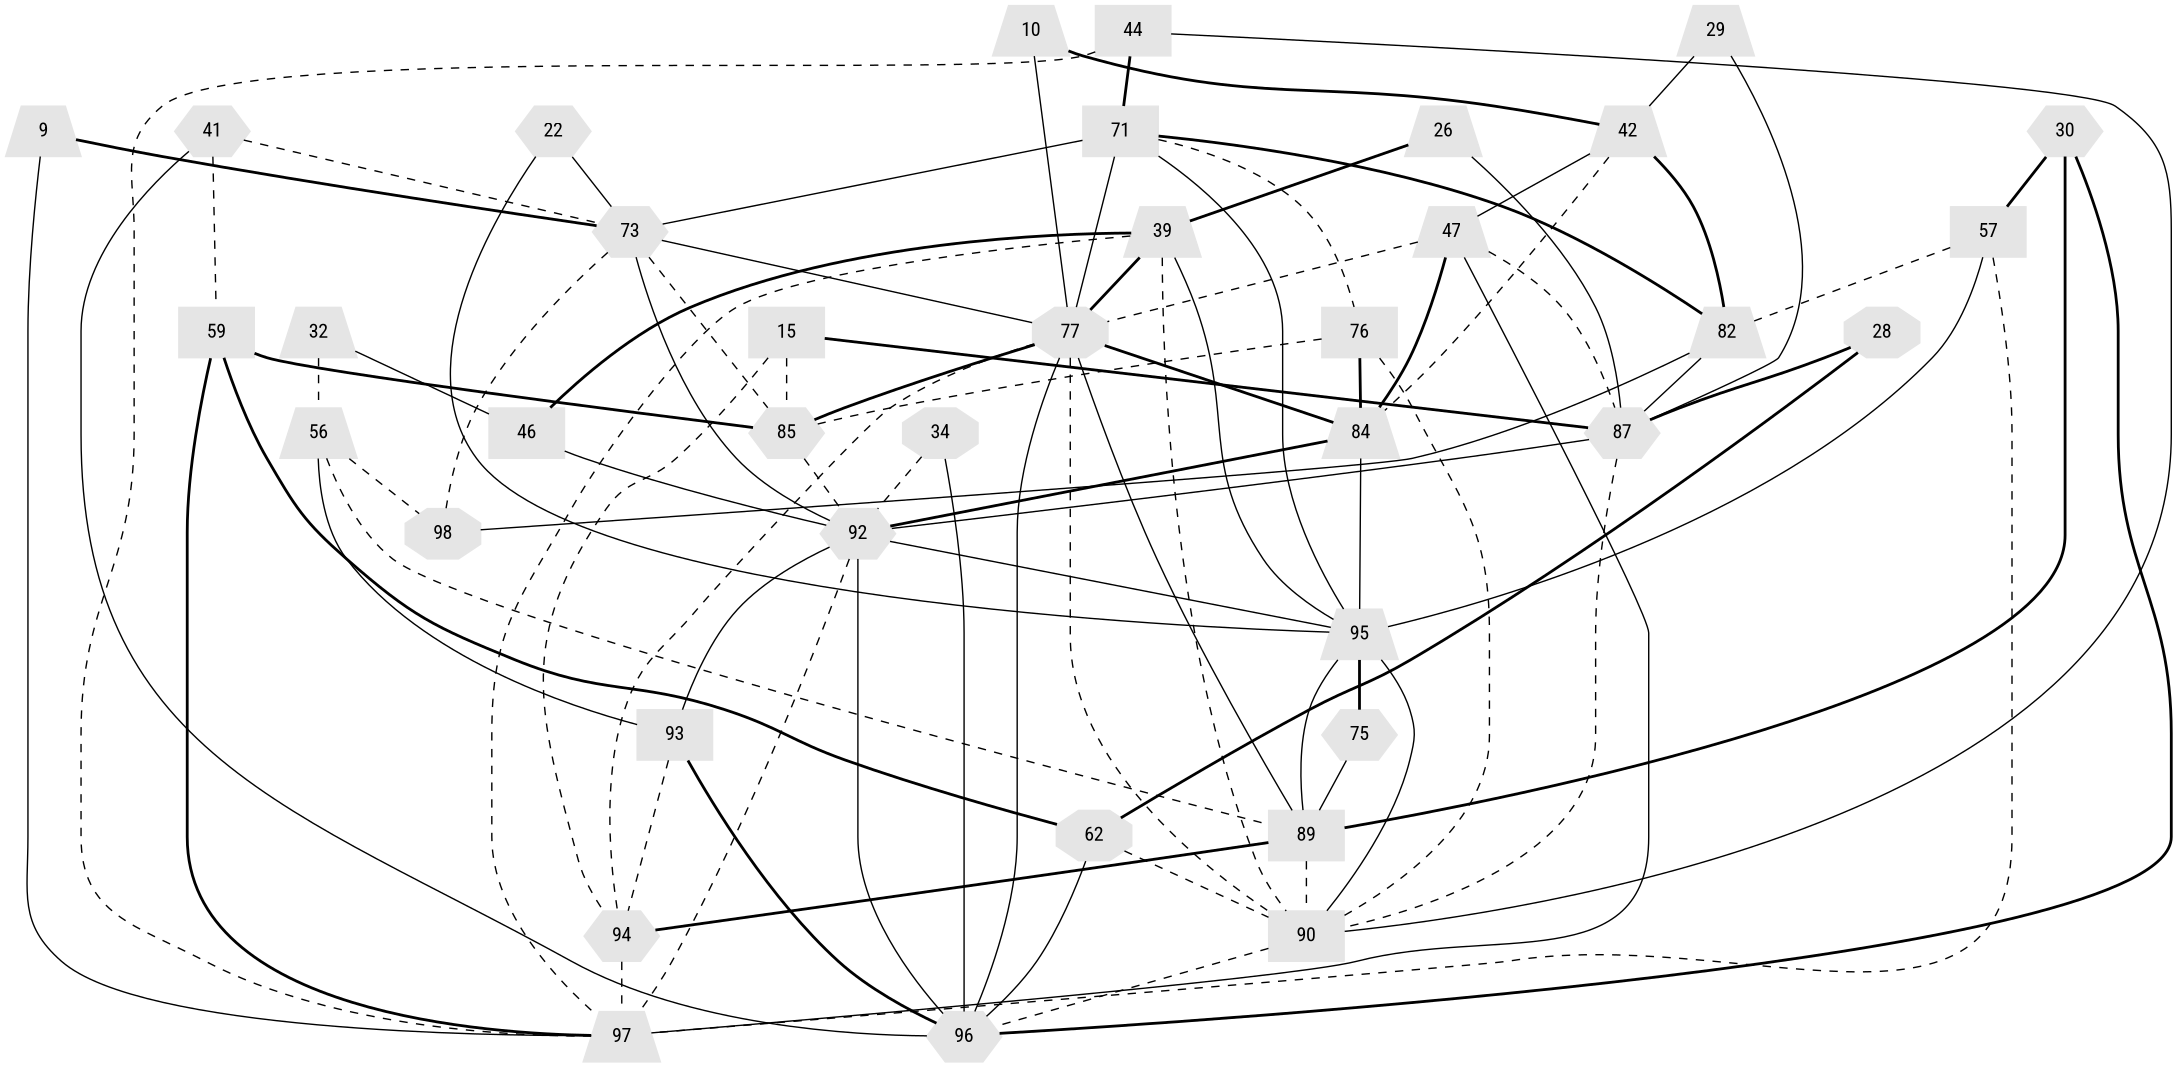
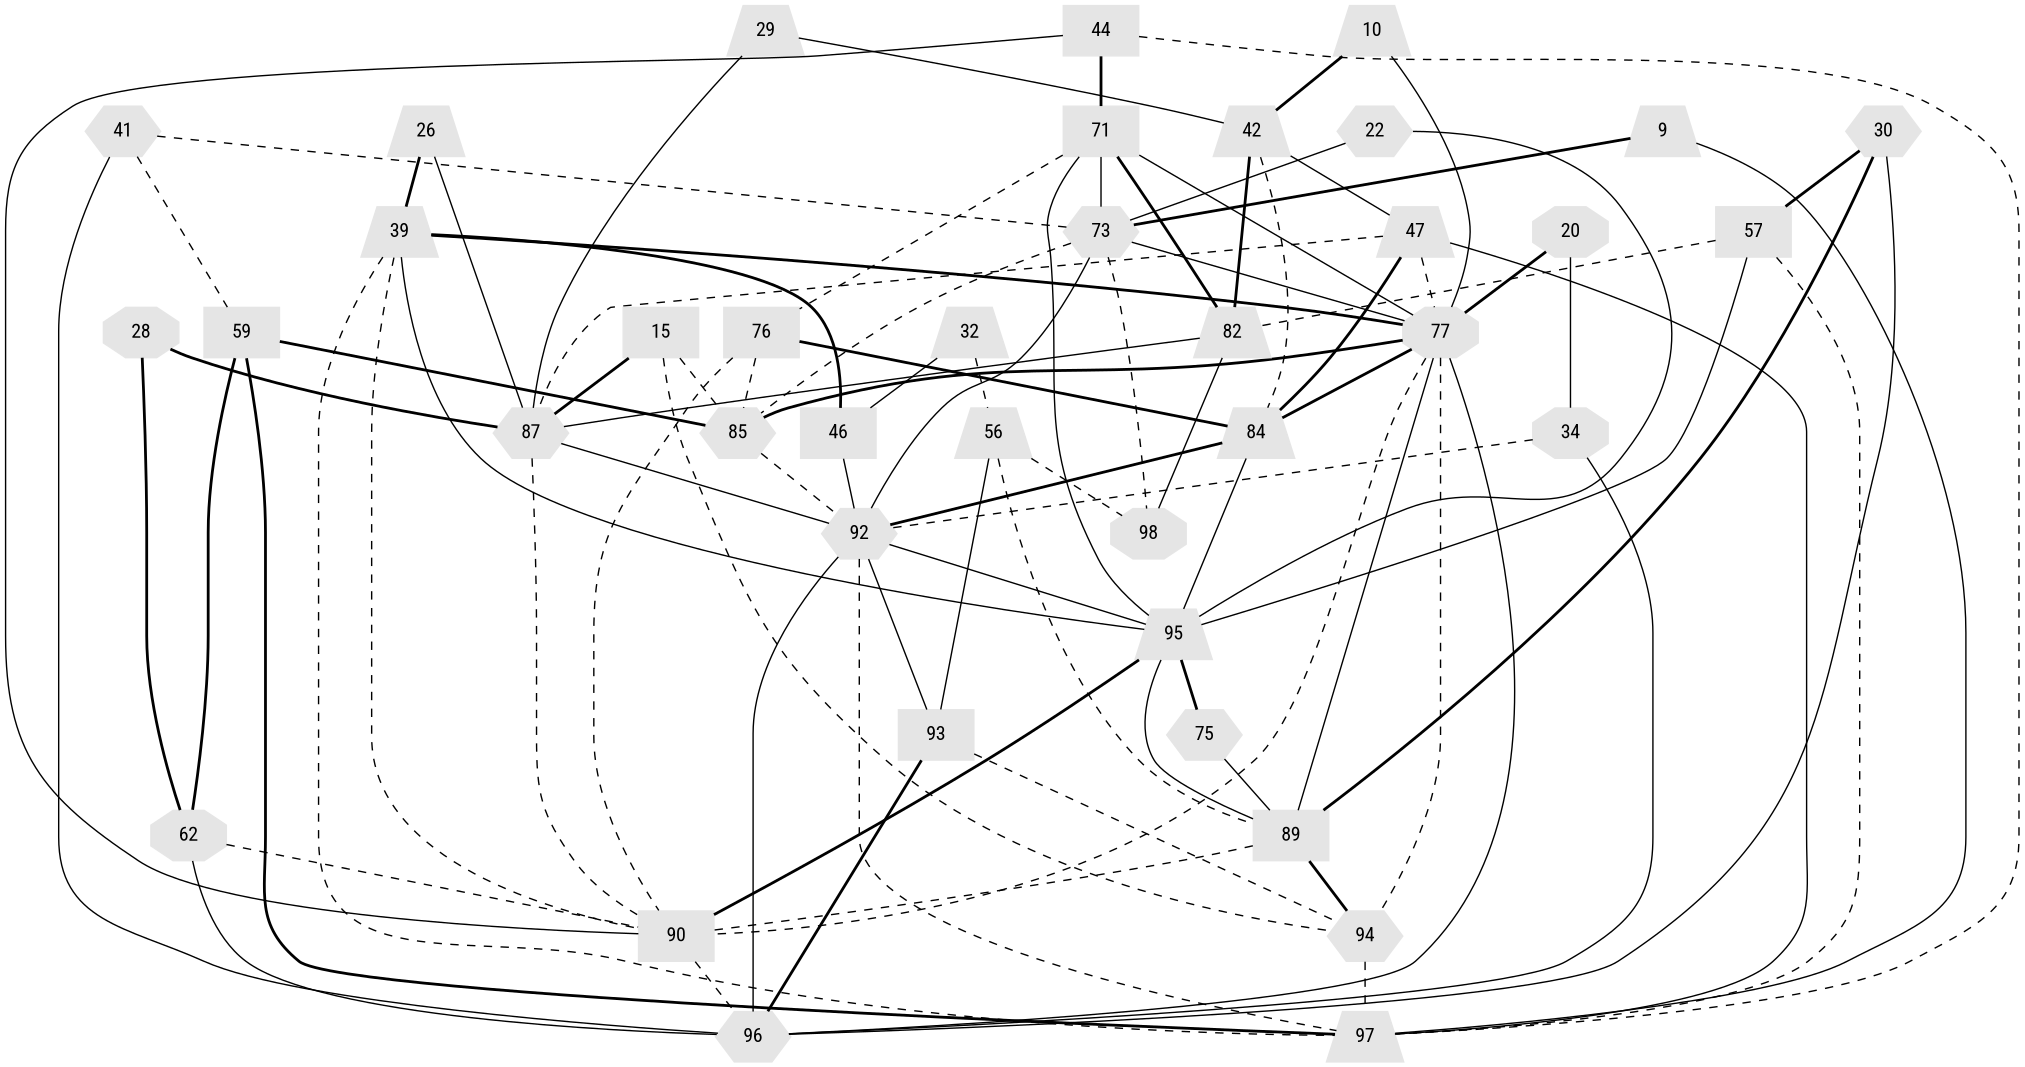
none -> (1570, 232)
(1400, 791) -> (920, 800)
(1941, 932) -> (1641, 944)
